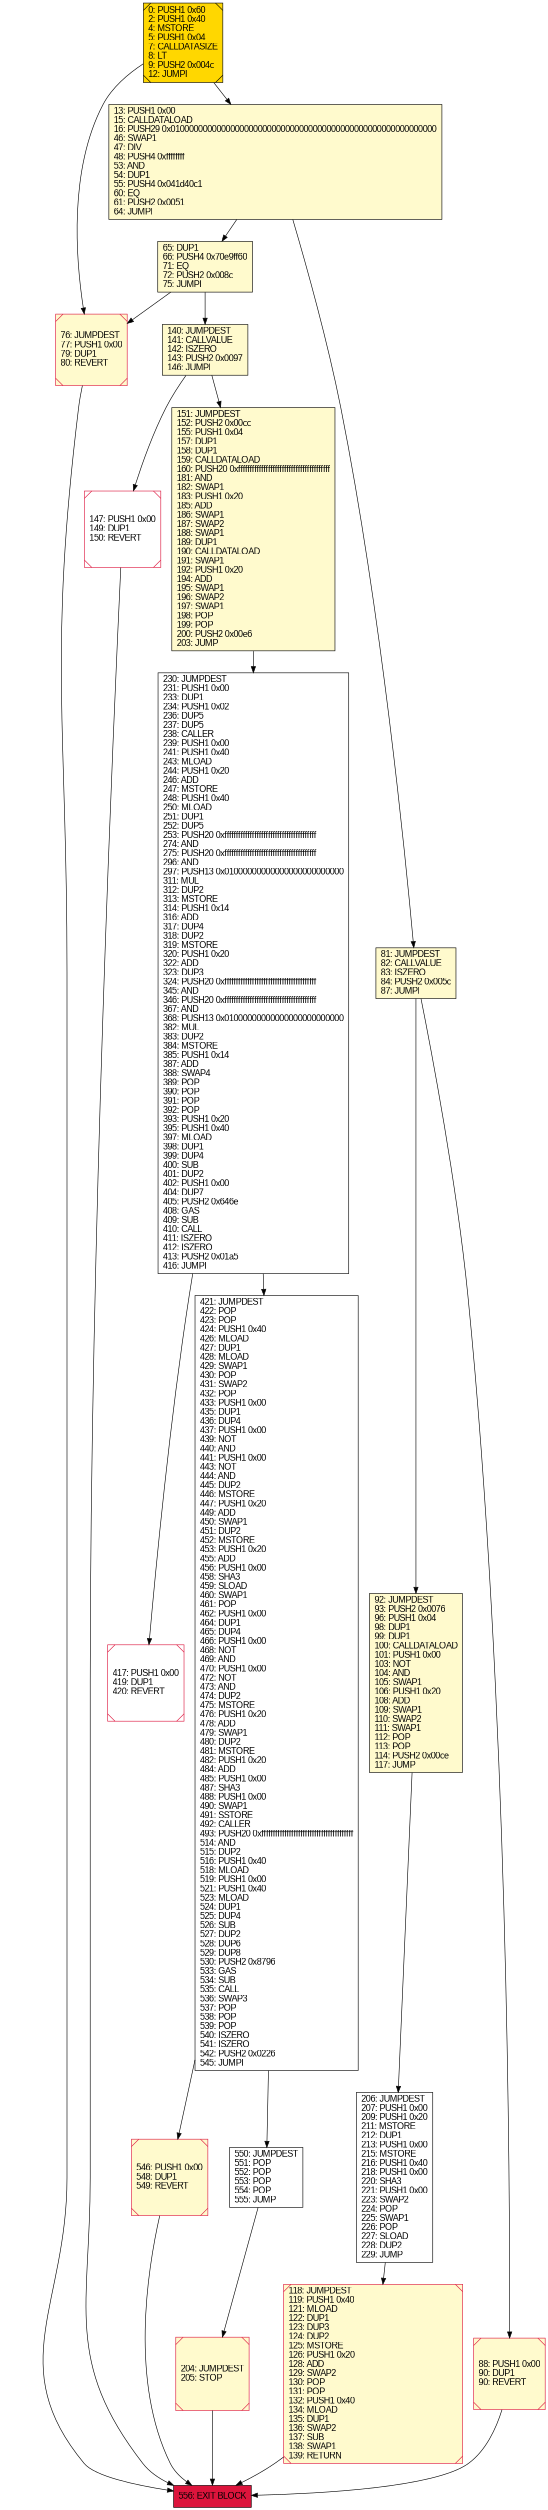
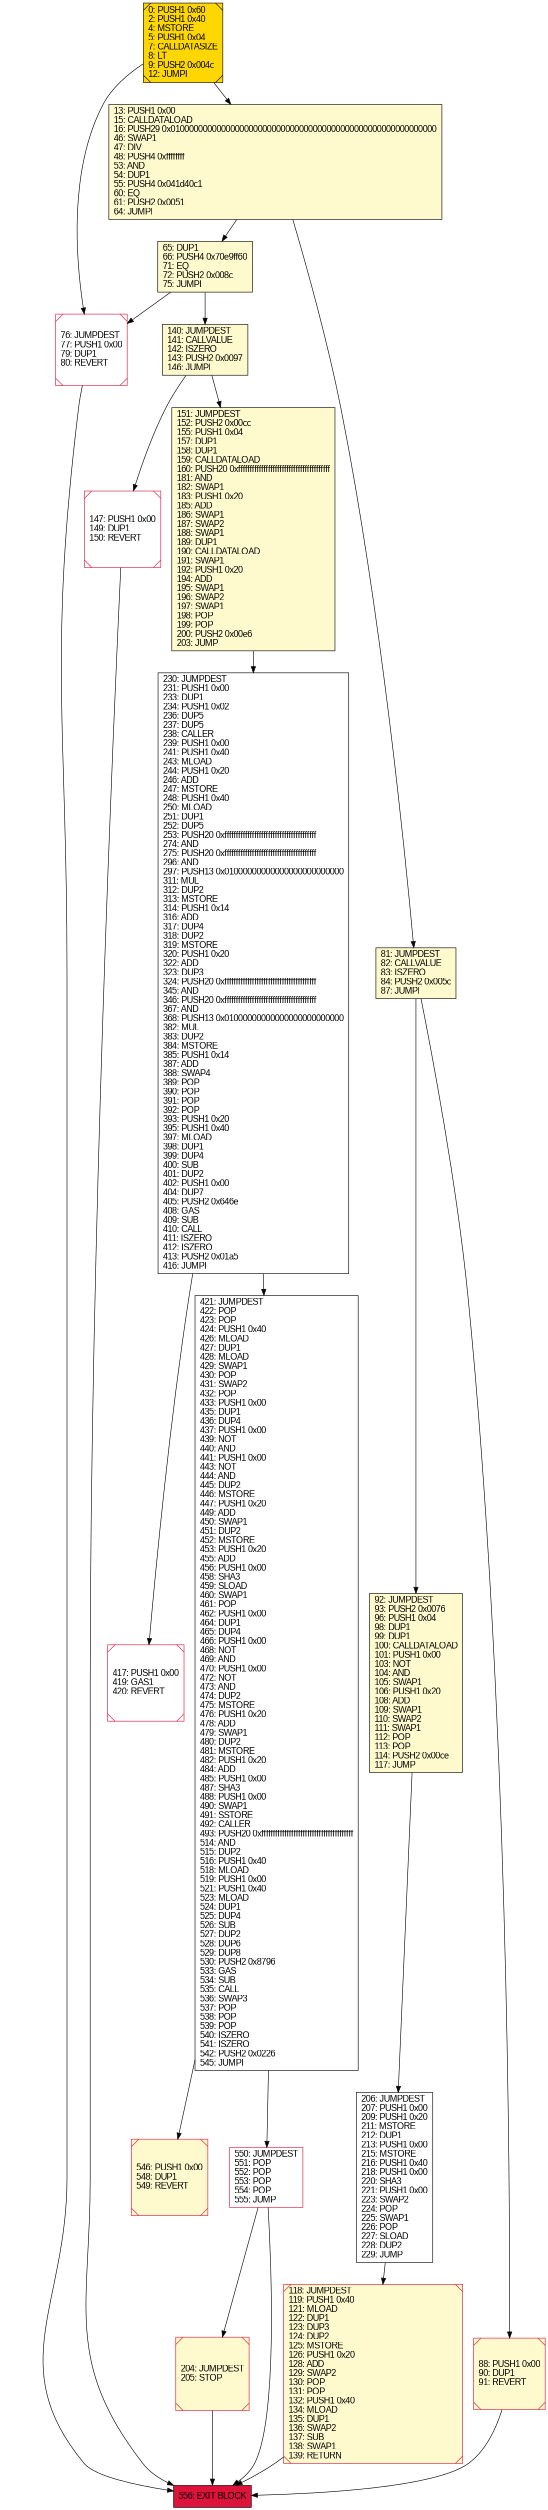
(91, 350) -> (91, 350)
(146, 1683) -> (146, 1683)
(266, 2177) -> (266, 2177)
(146, 2353) -> (271, 2349)
(509, 2374) -> (509, 2374)
